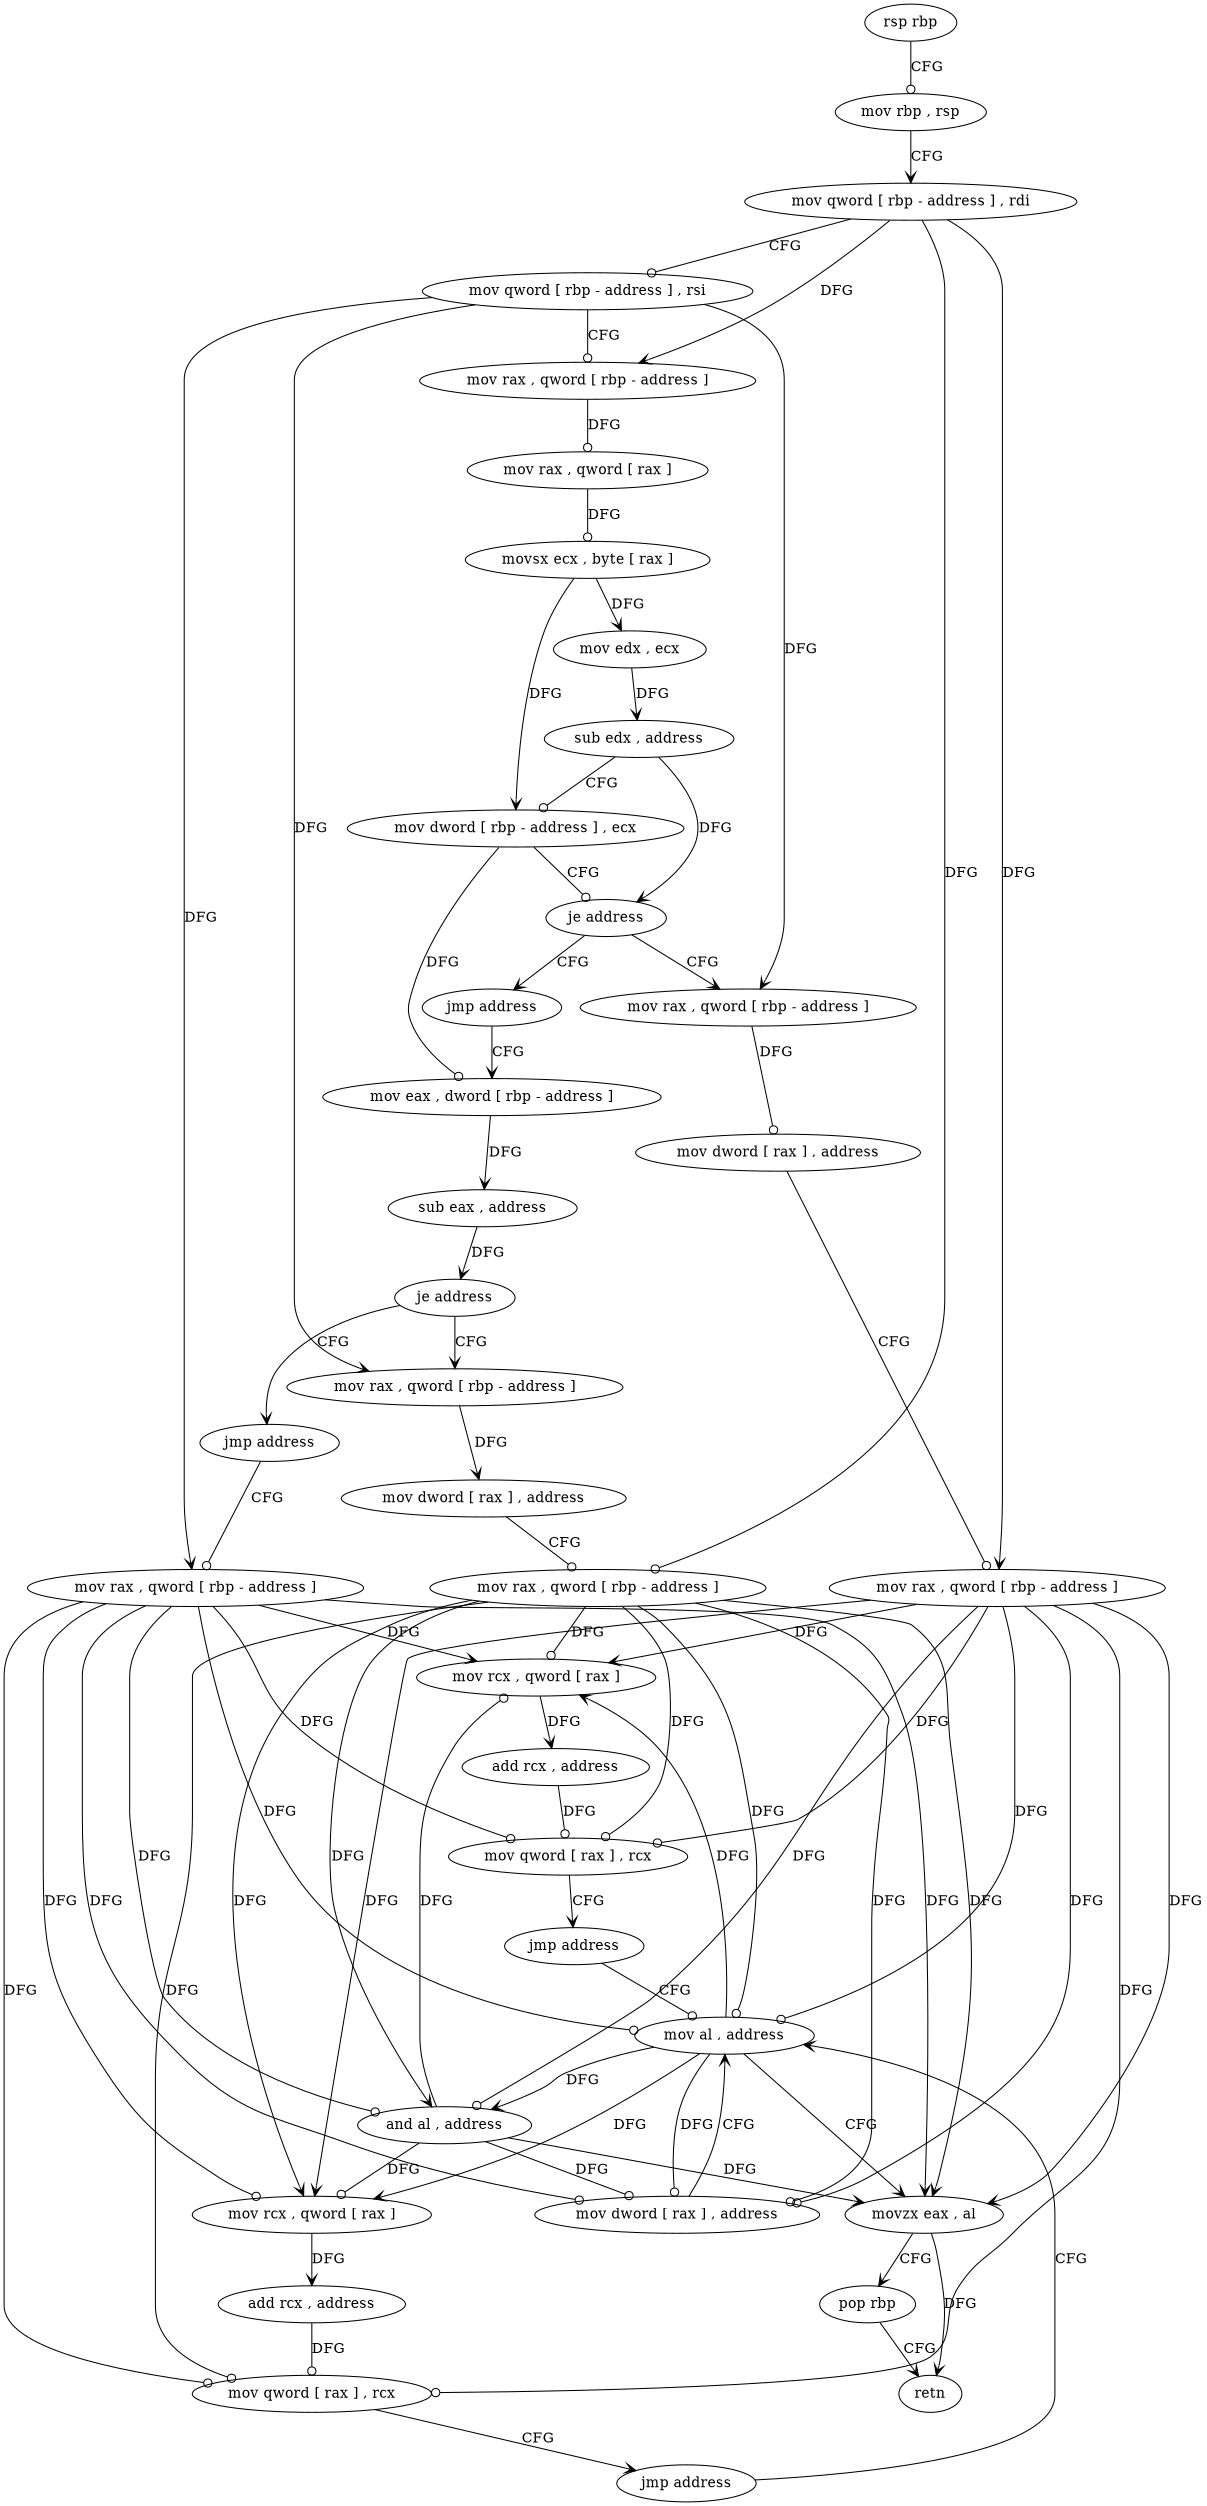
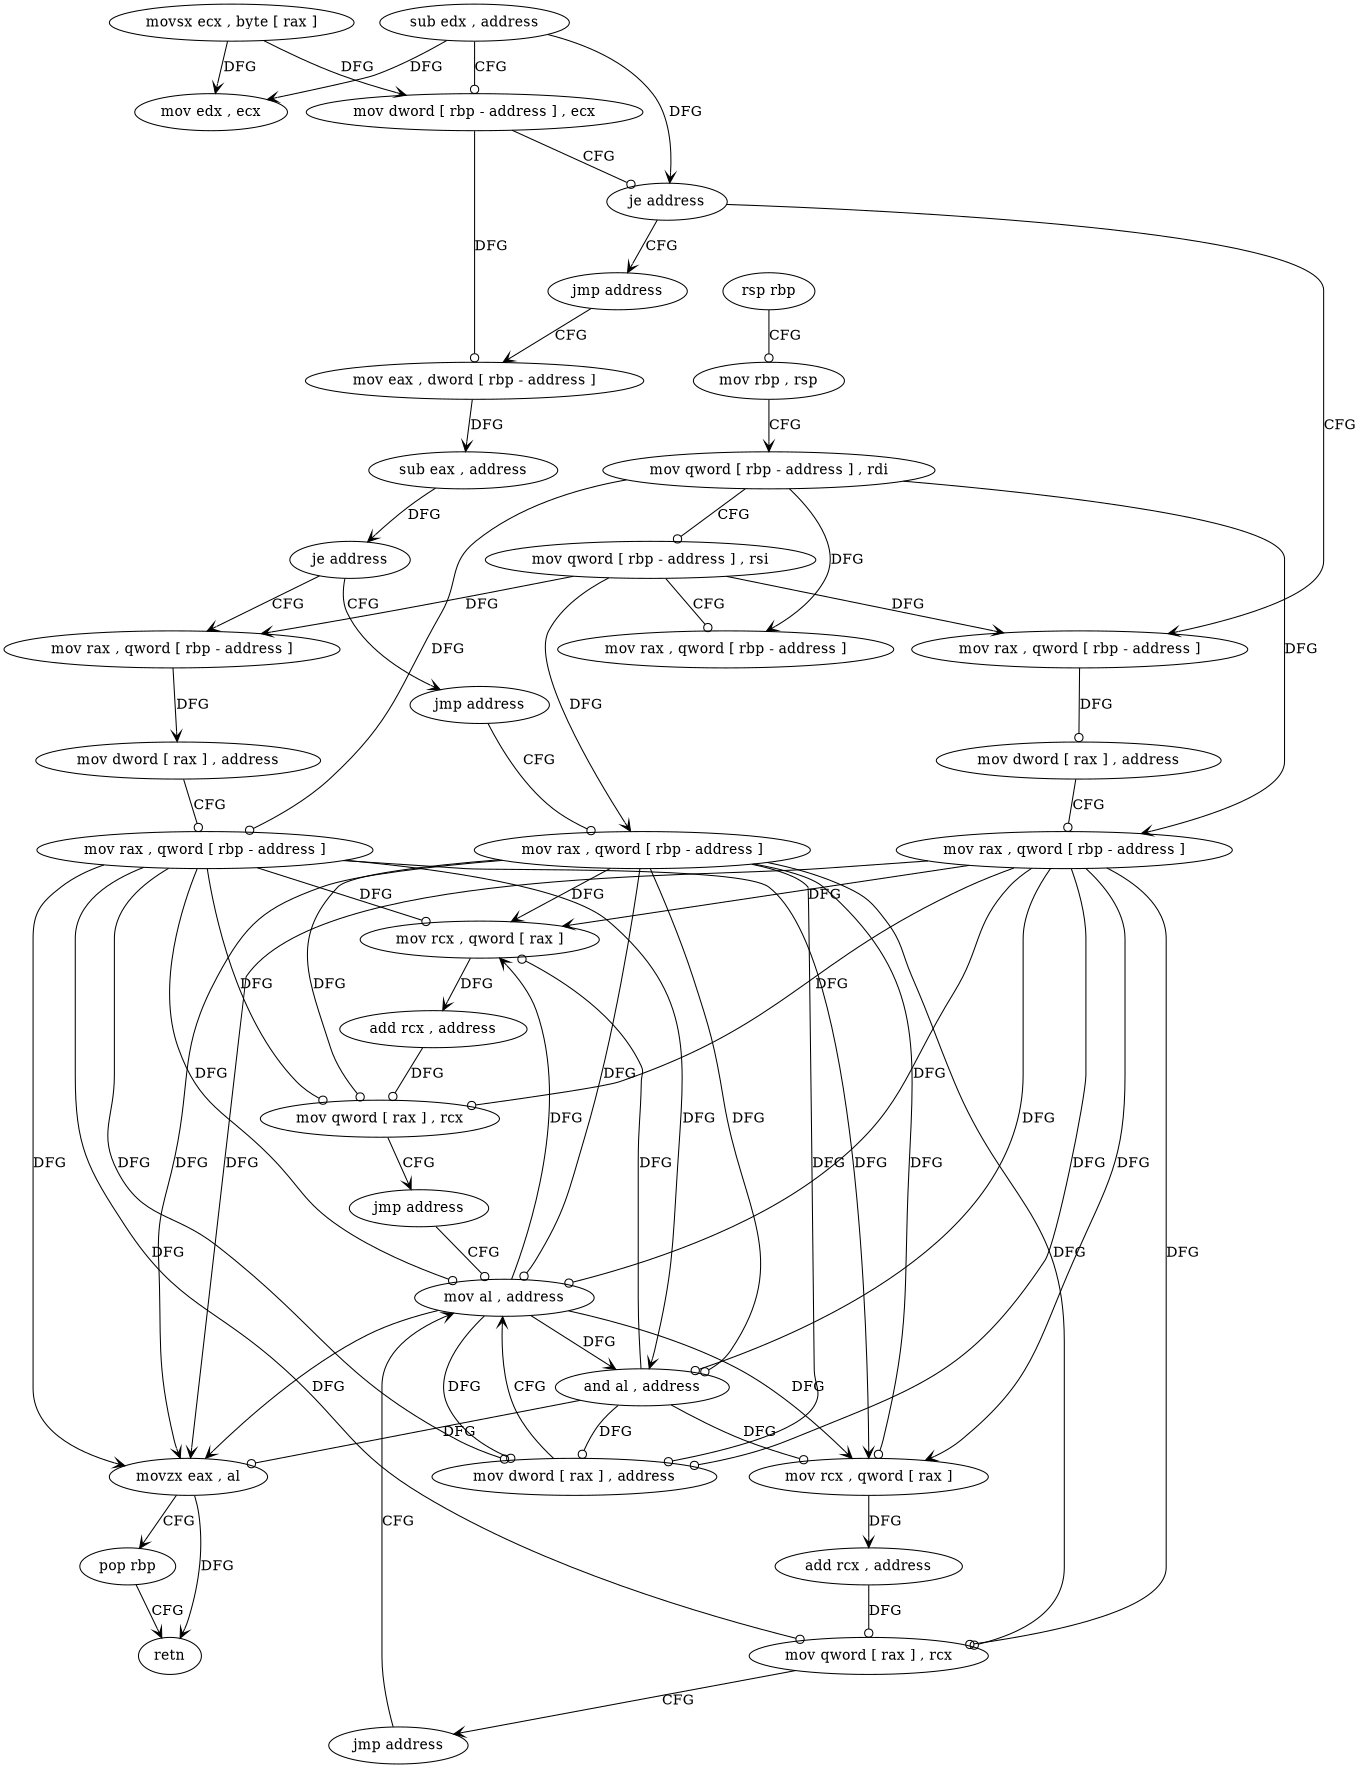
(588, 470) -> none
(634, 689) -> (370, 77)
(861, 2125) -> (329, 1387)
(681, 2169) -> (418, 1432)
